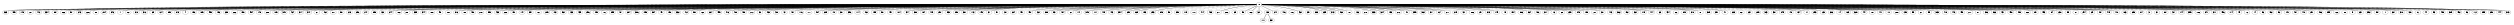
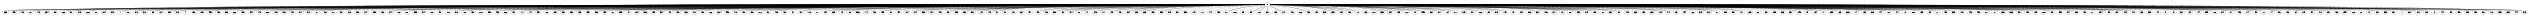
(1265, 16) -> (894, 6)
(1269, 16) -> (1439, 6)
